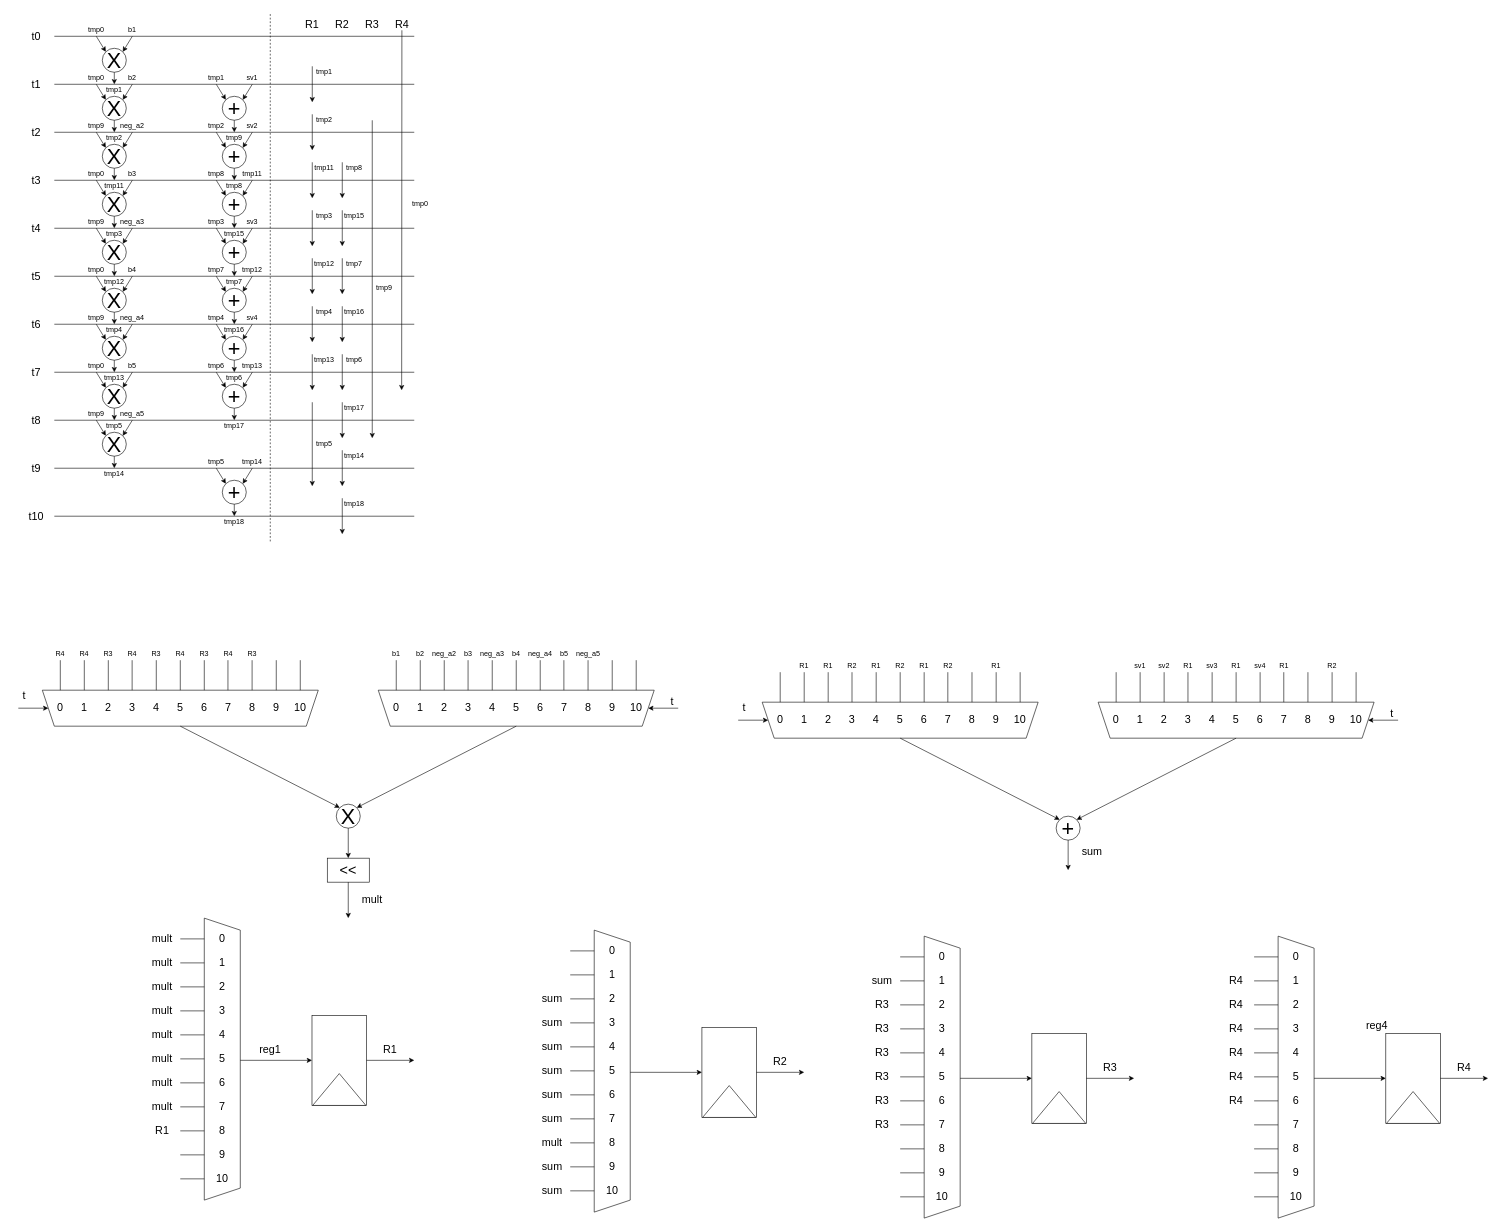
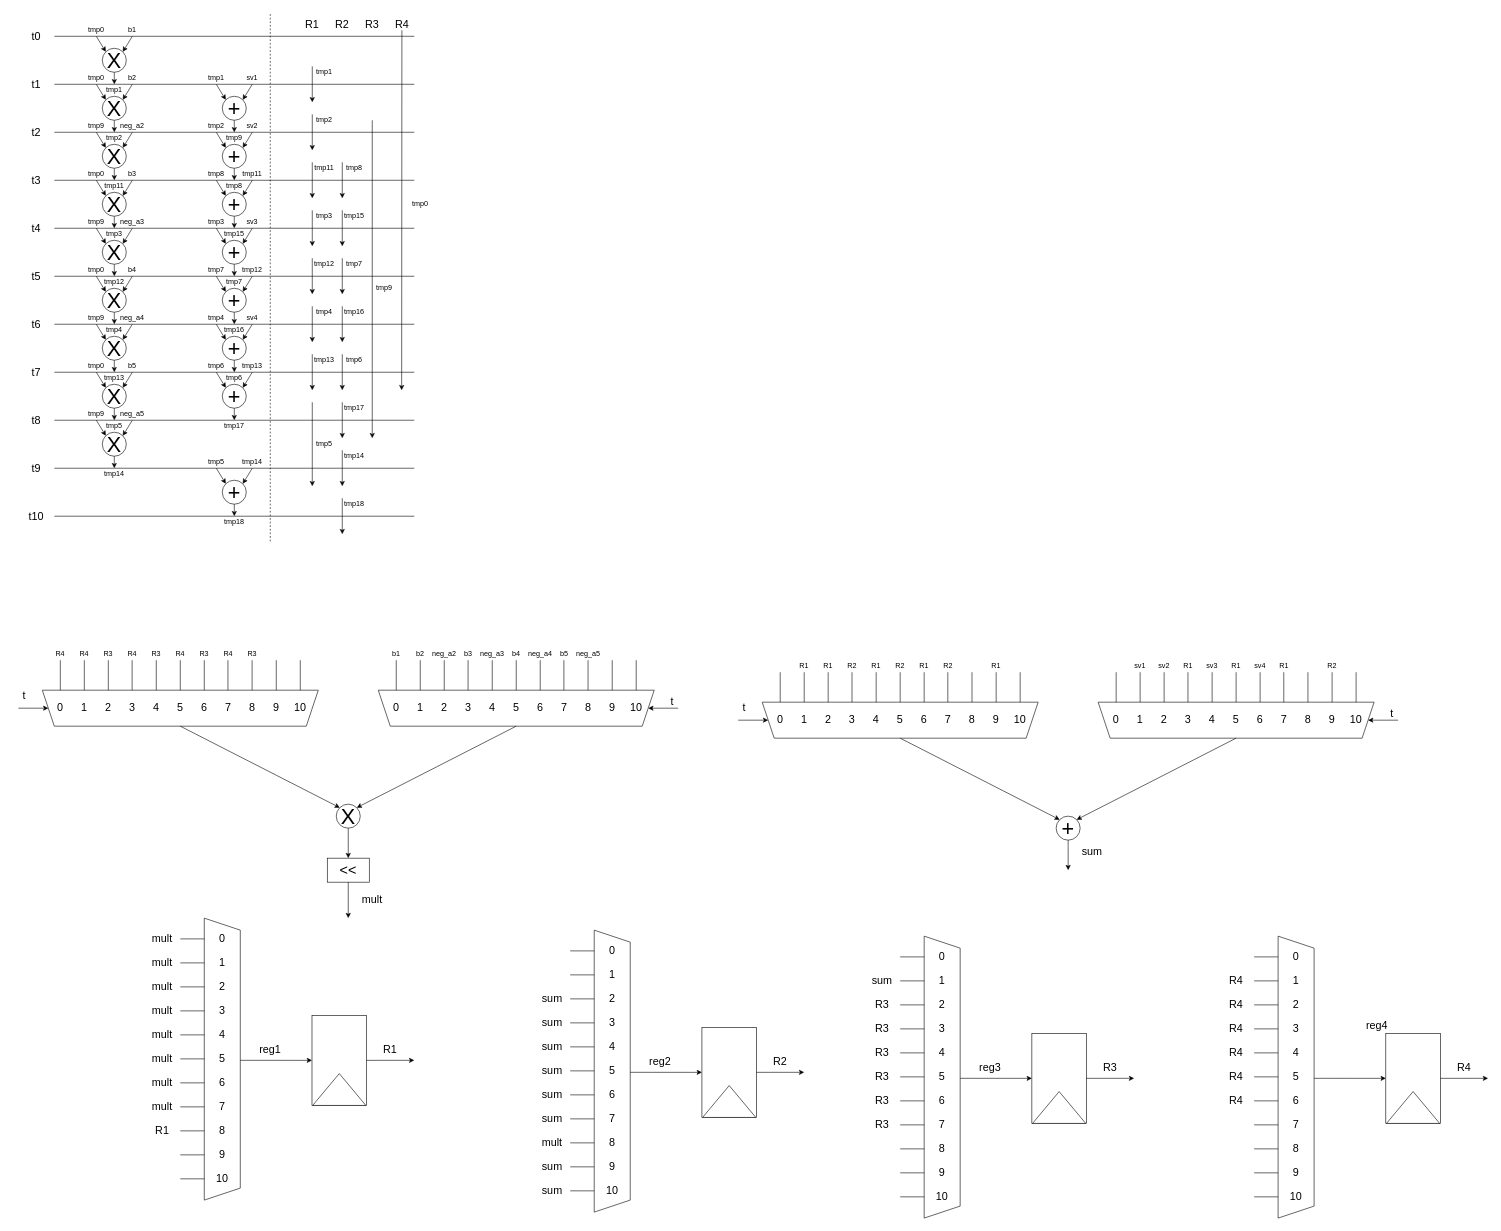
none -> (660, 1062)
none -> (990, 1068)
